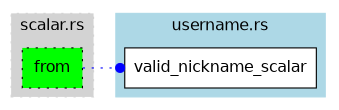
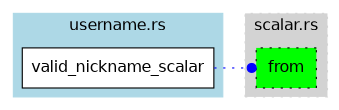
(101, 68) -> (231, 68)
